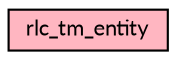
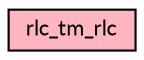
(88, 30) -> (72, 30)
